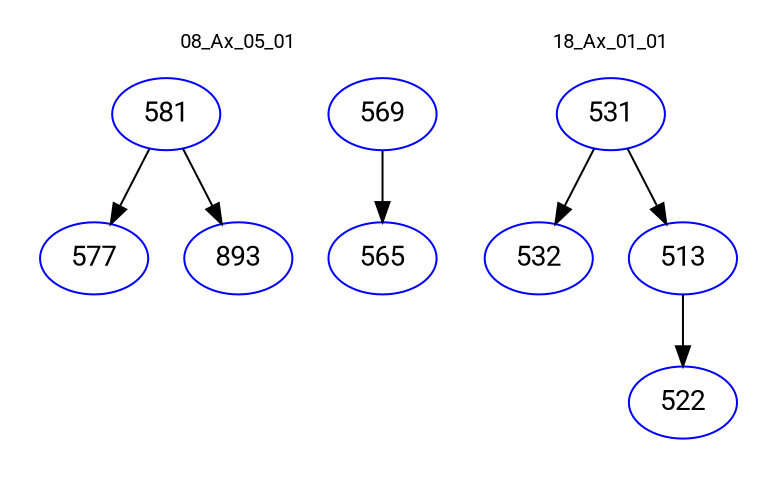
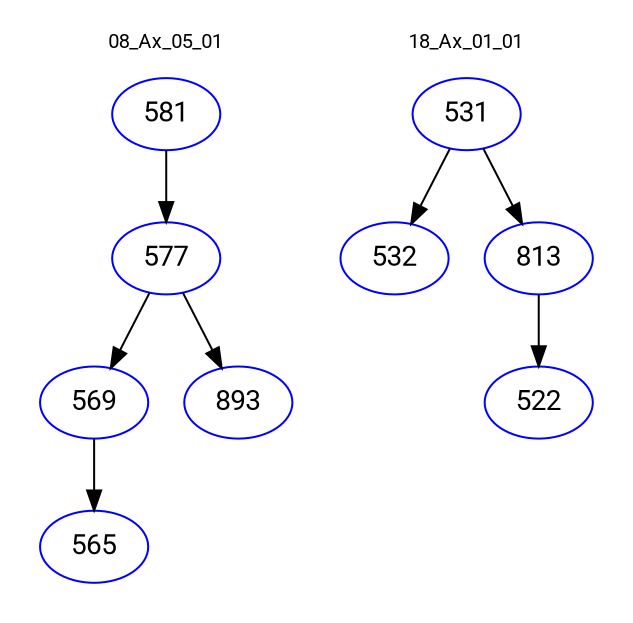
(198, 177) -> (198, 321)
(683, 258) -> (539, 258)
none -> (135, 321)
